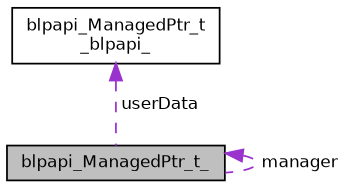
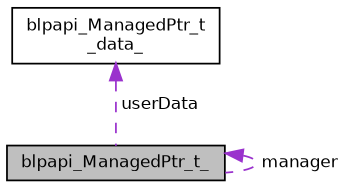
(116, 36) -> (116, 36)
